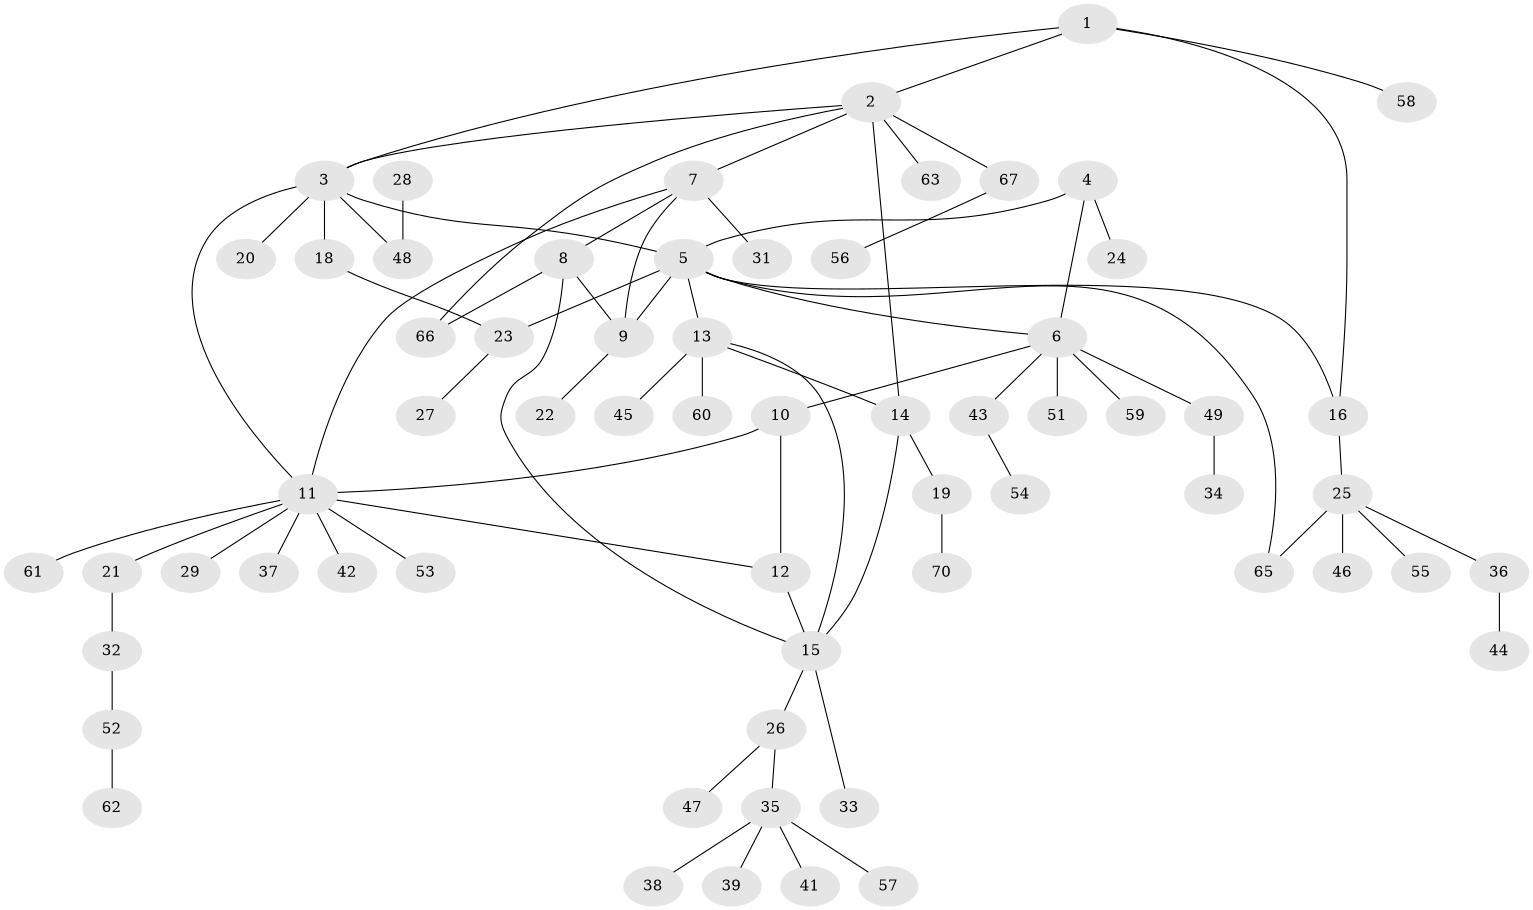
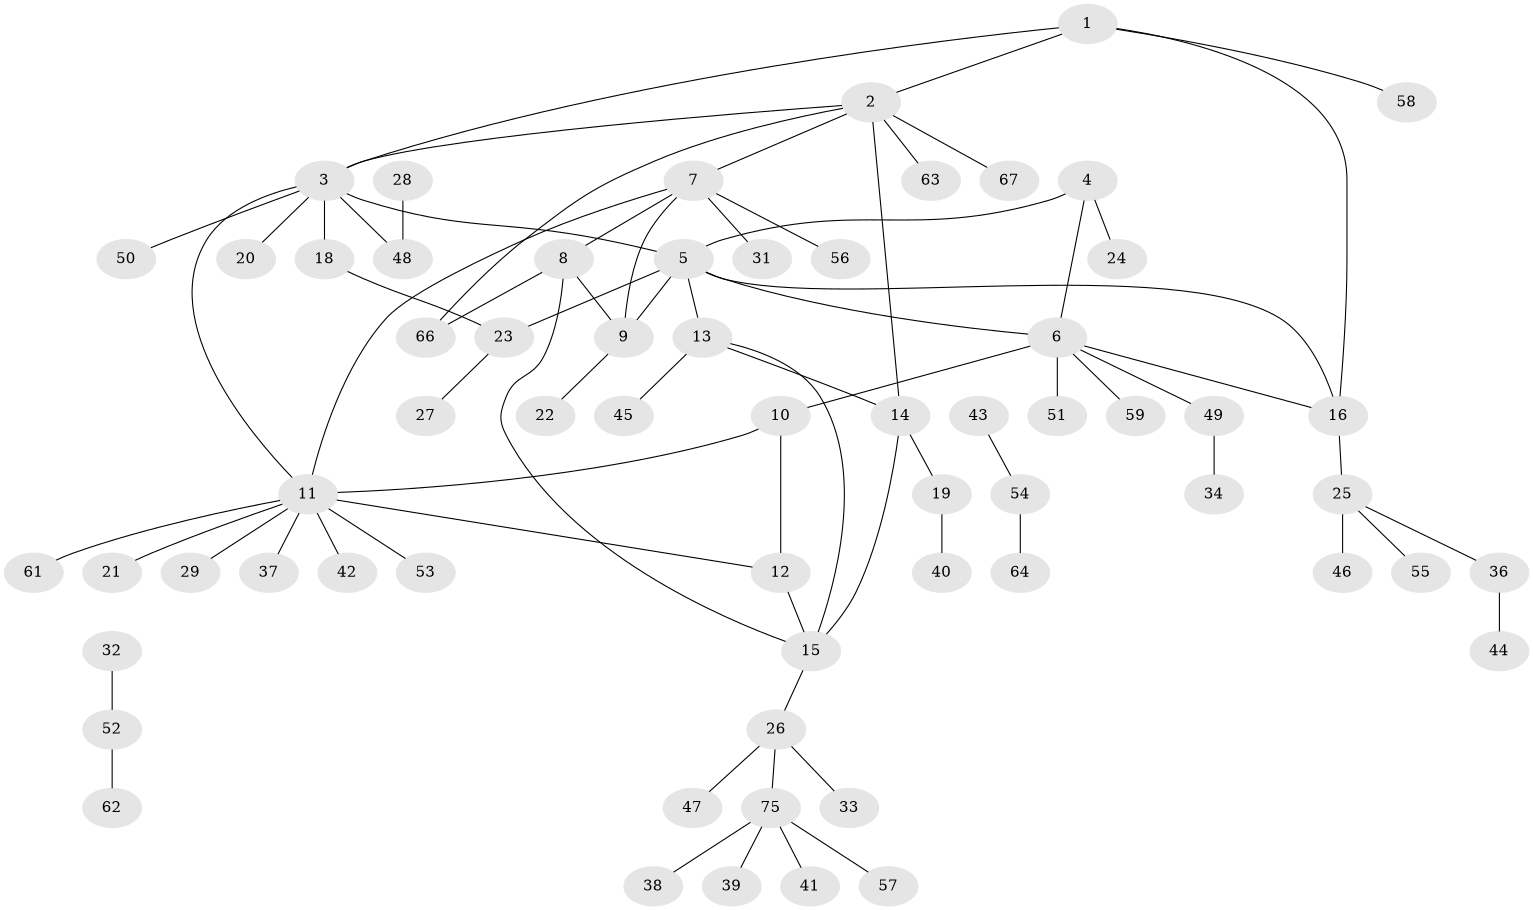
(910, 227) -> (767, 220)
none -> (126, 259)
(1018, 377) -> (1198, 377)
(702, 416) -> none
(942, 573) -> (942, 573)
none -> (1020, 573)
(1264, 573) -> none
(112, 612) -> none
(830, 730) -> (813, 769)
(771, 808) -> (771, 808)
